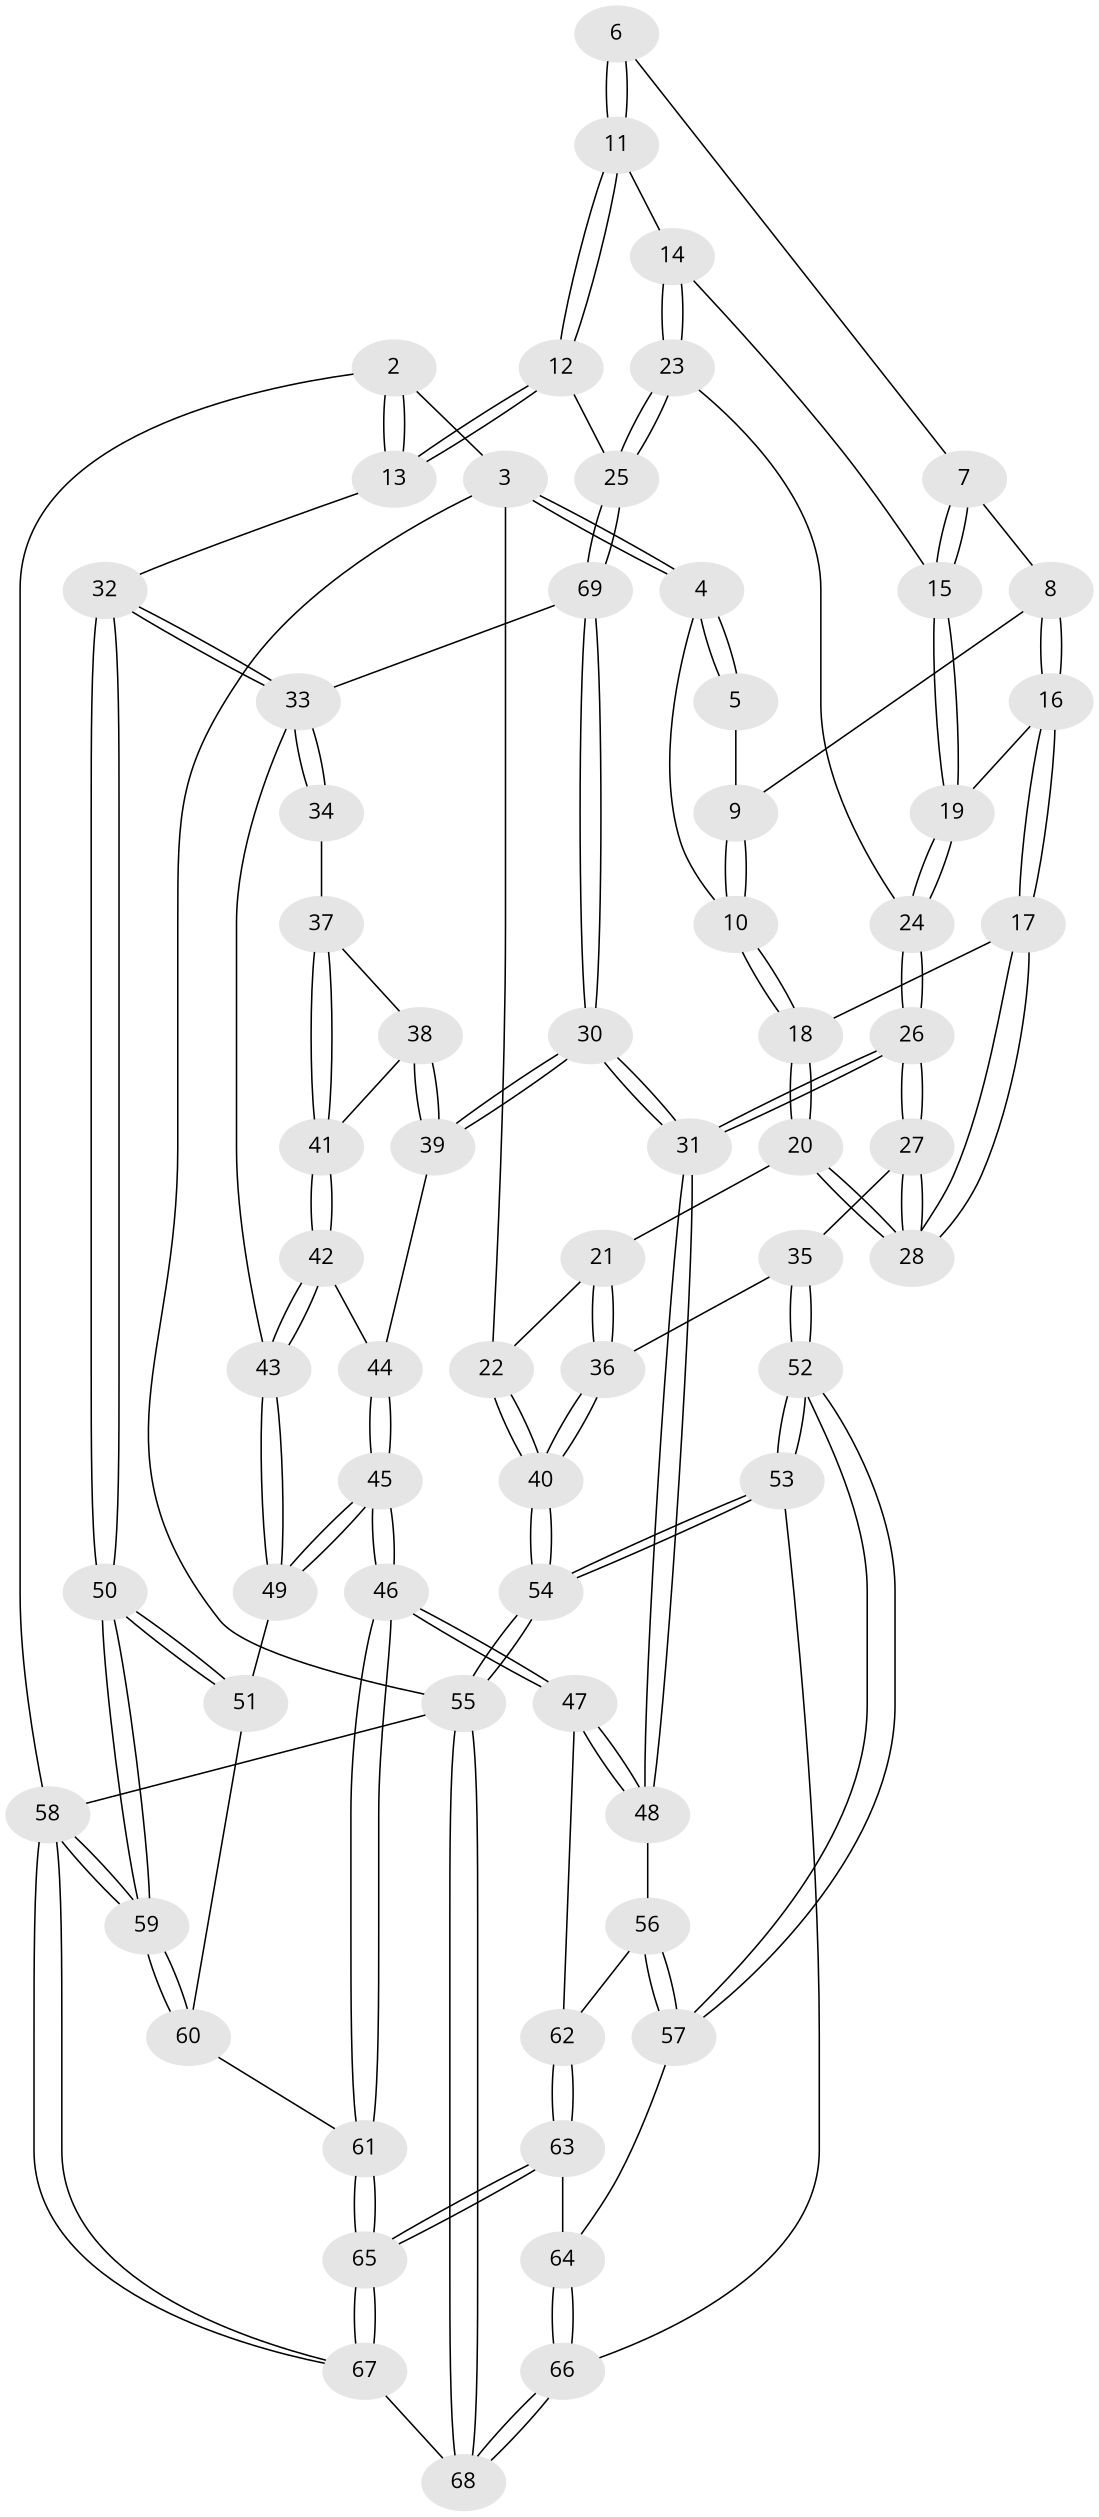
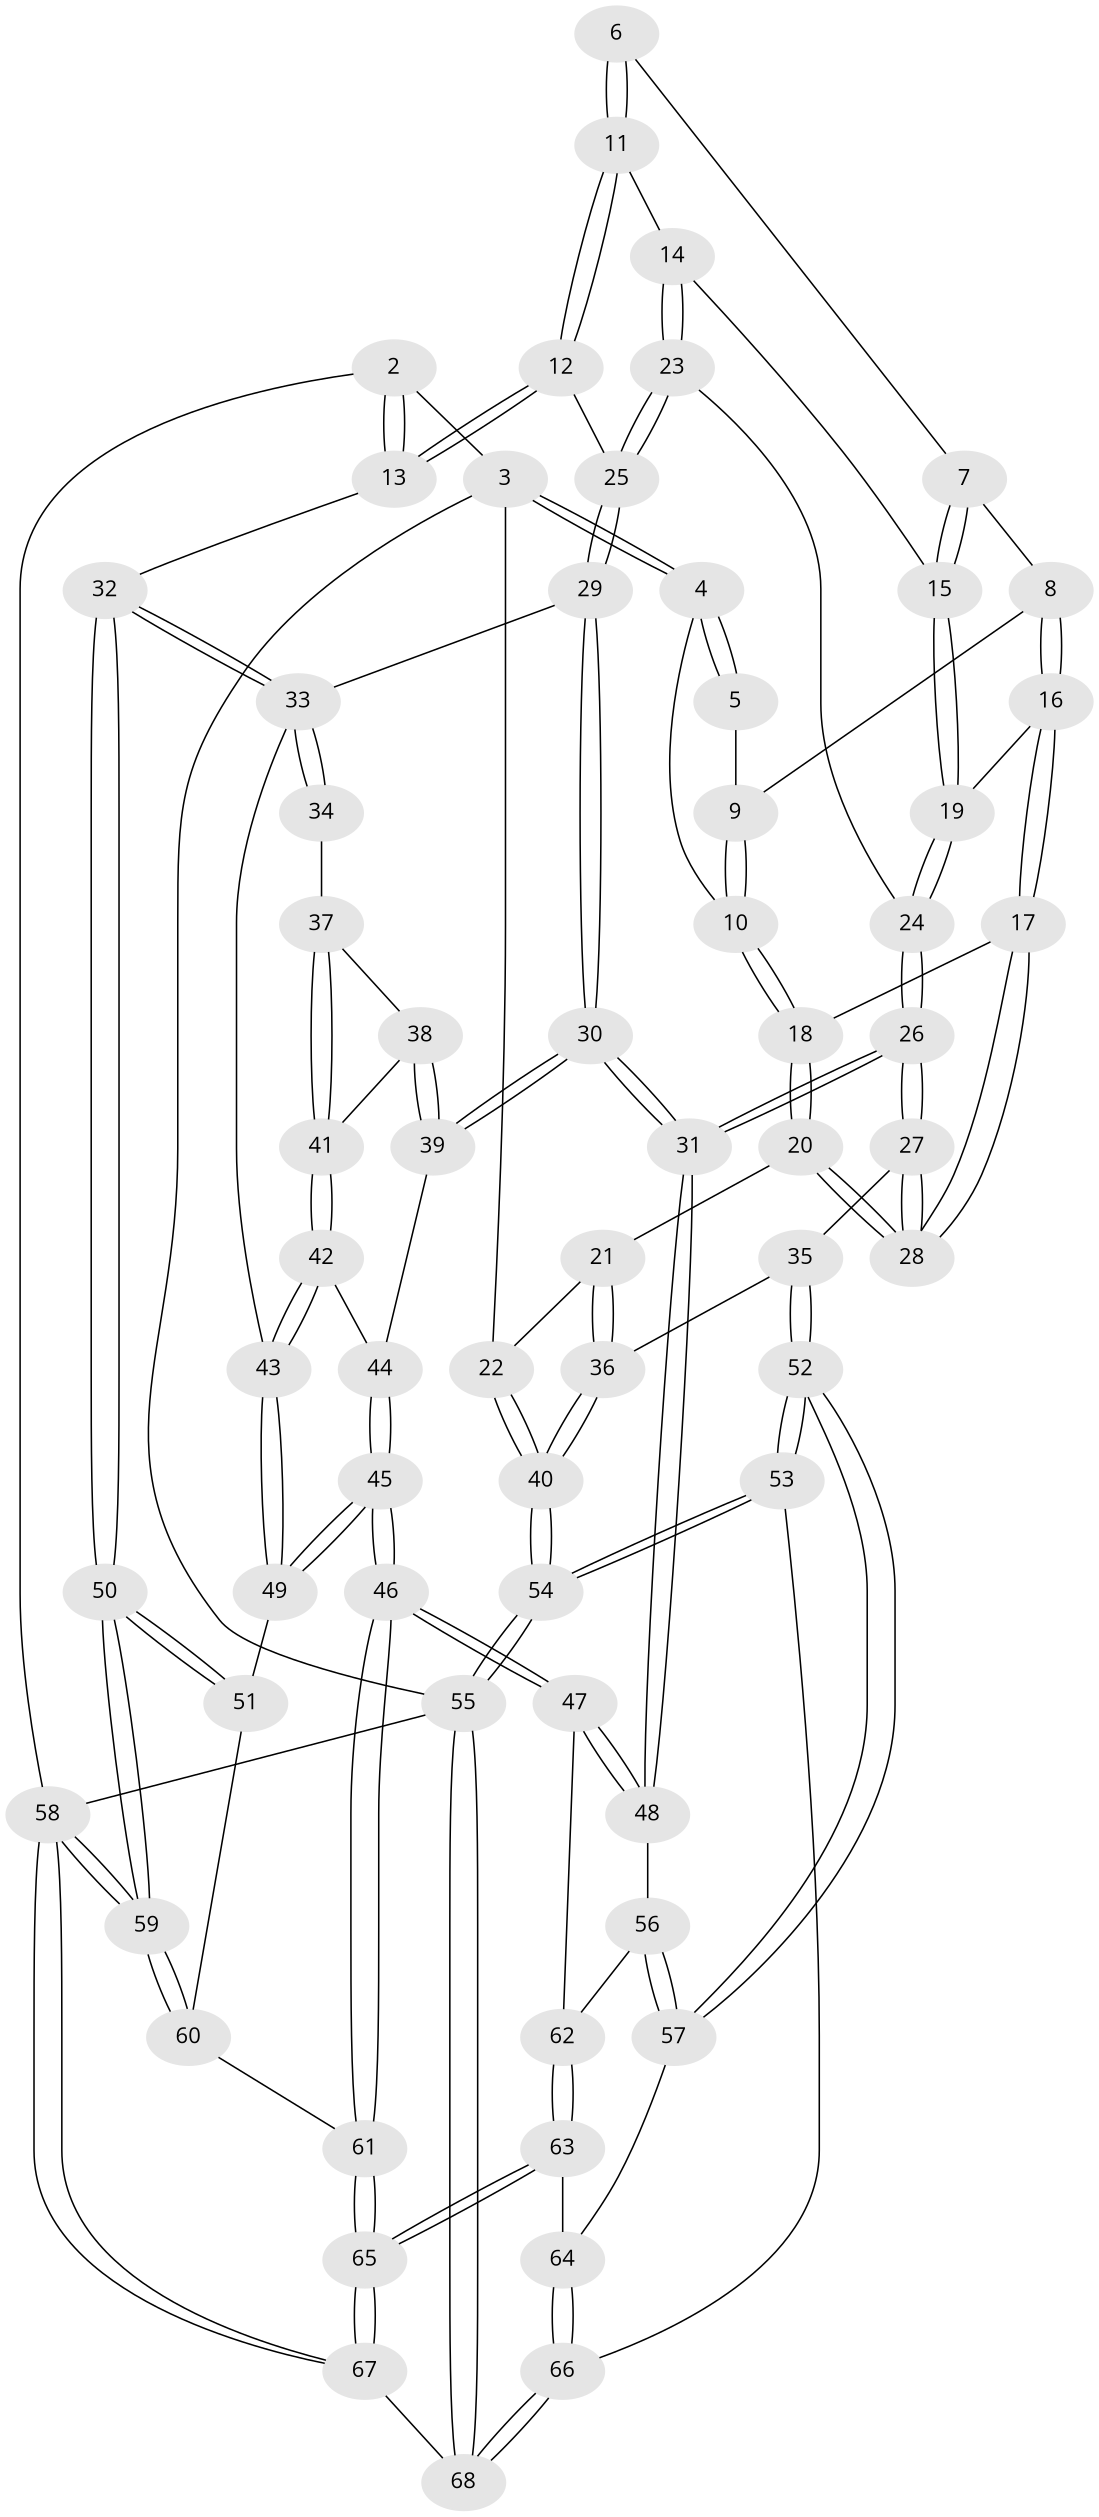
(591, 591) -> (591, 591)
